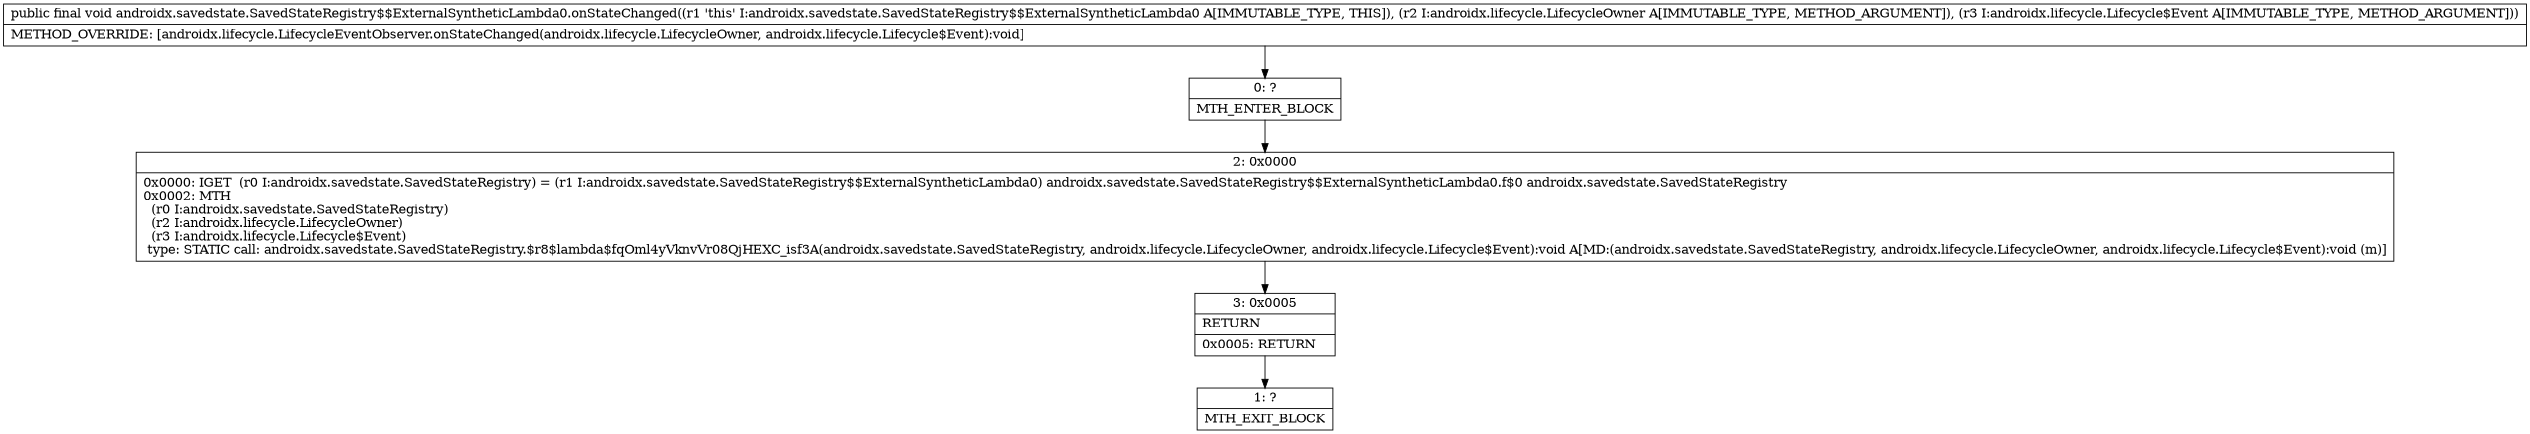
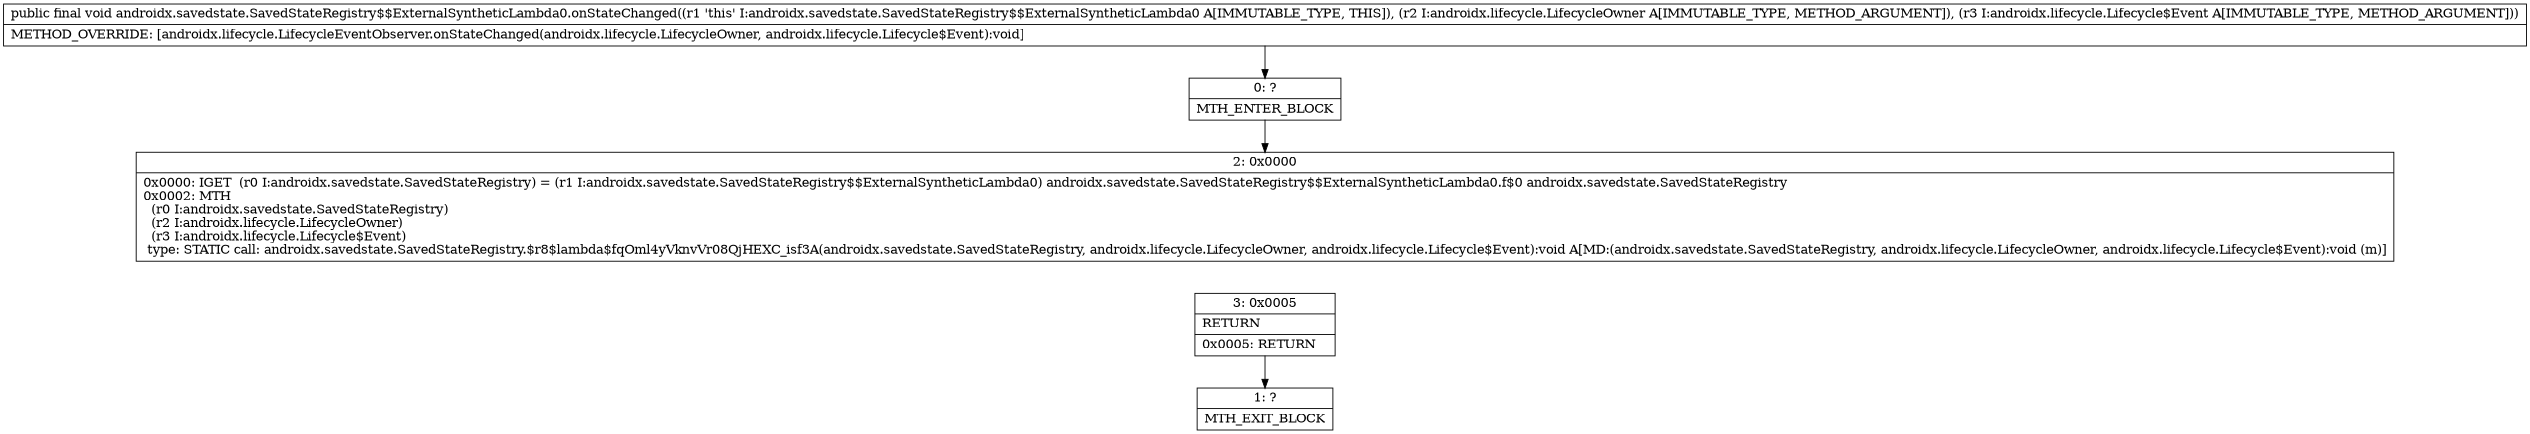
(1265, 273) -> none
